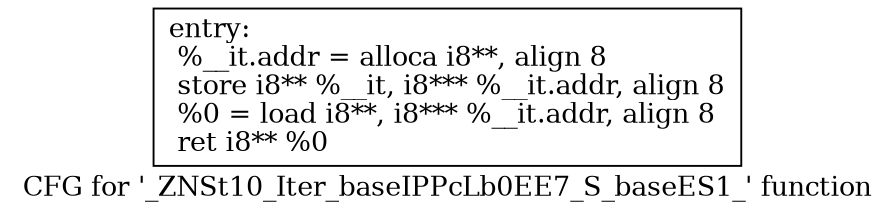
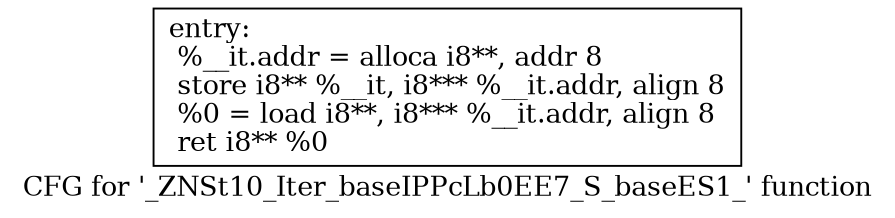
(389, 58) -> (386, 58)
